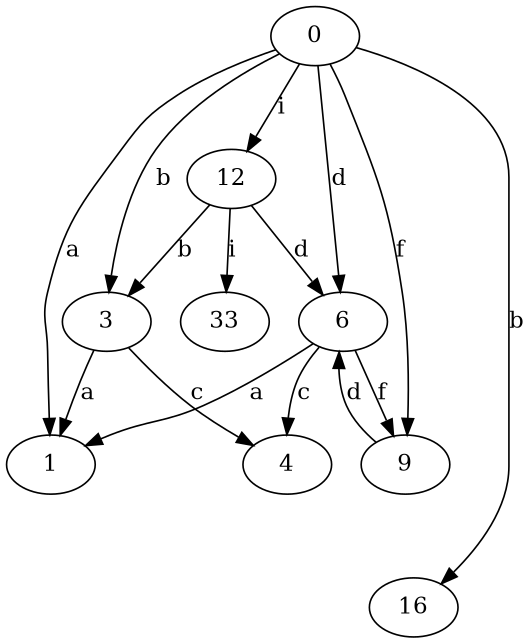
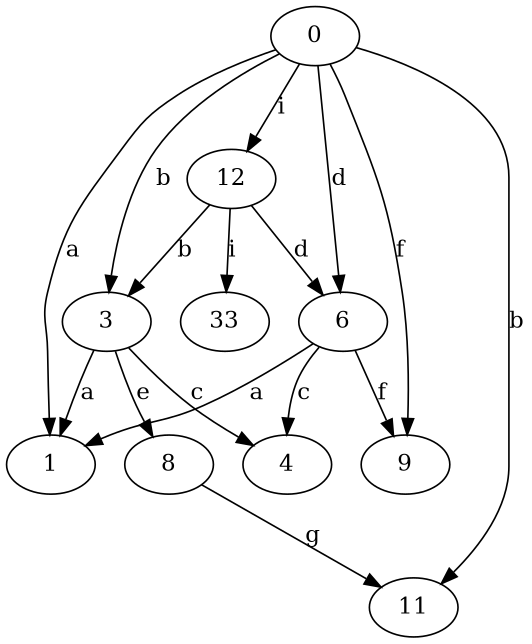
(349, 410) -> none
none -> (169, 465)
(414, 607) -> (414, 607)
